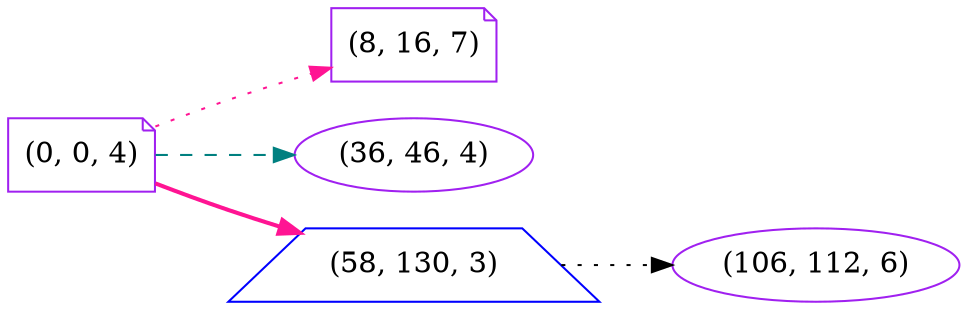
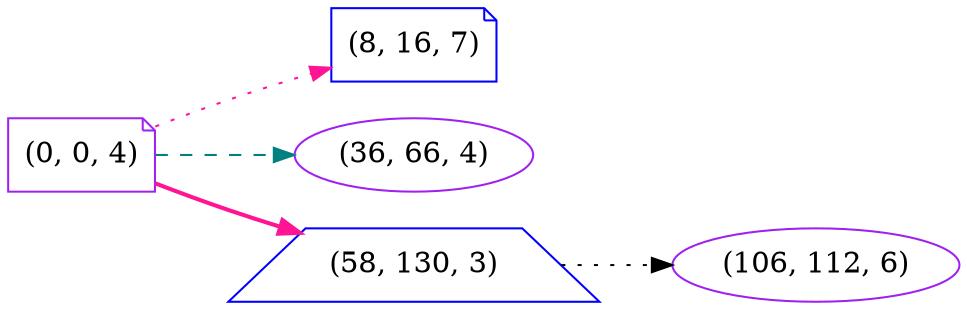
(414, 45) -> (414, 45)
(414, 155) -> (414, 155)
